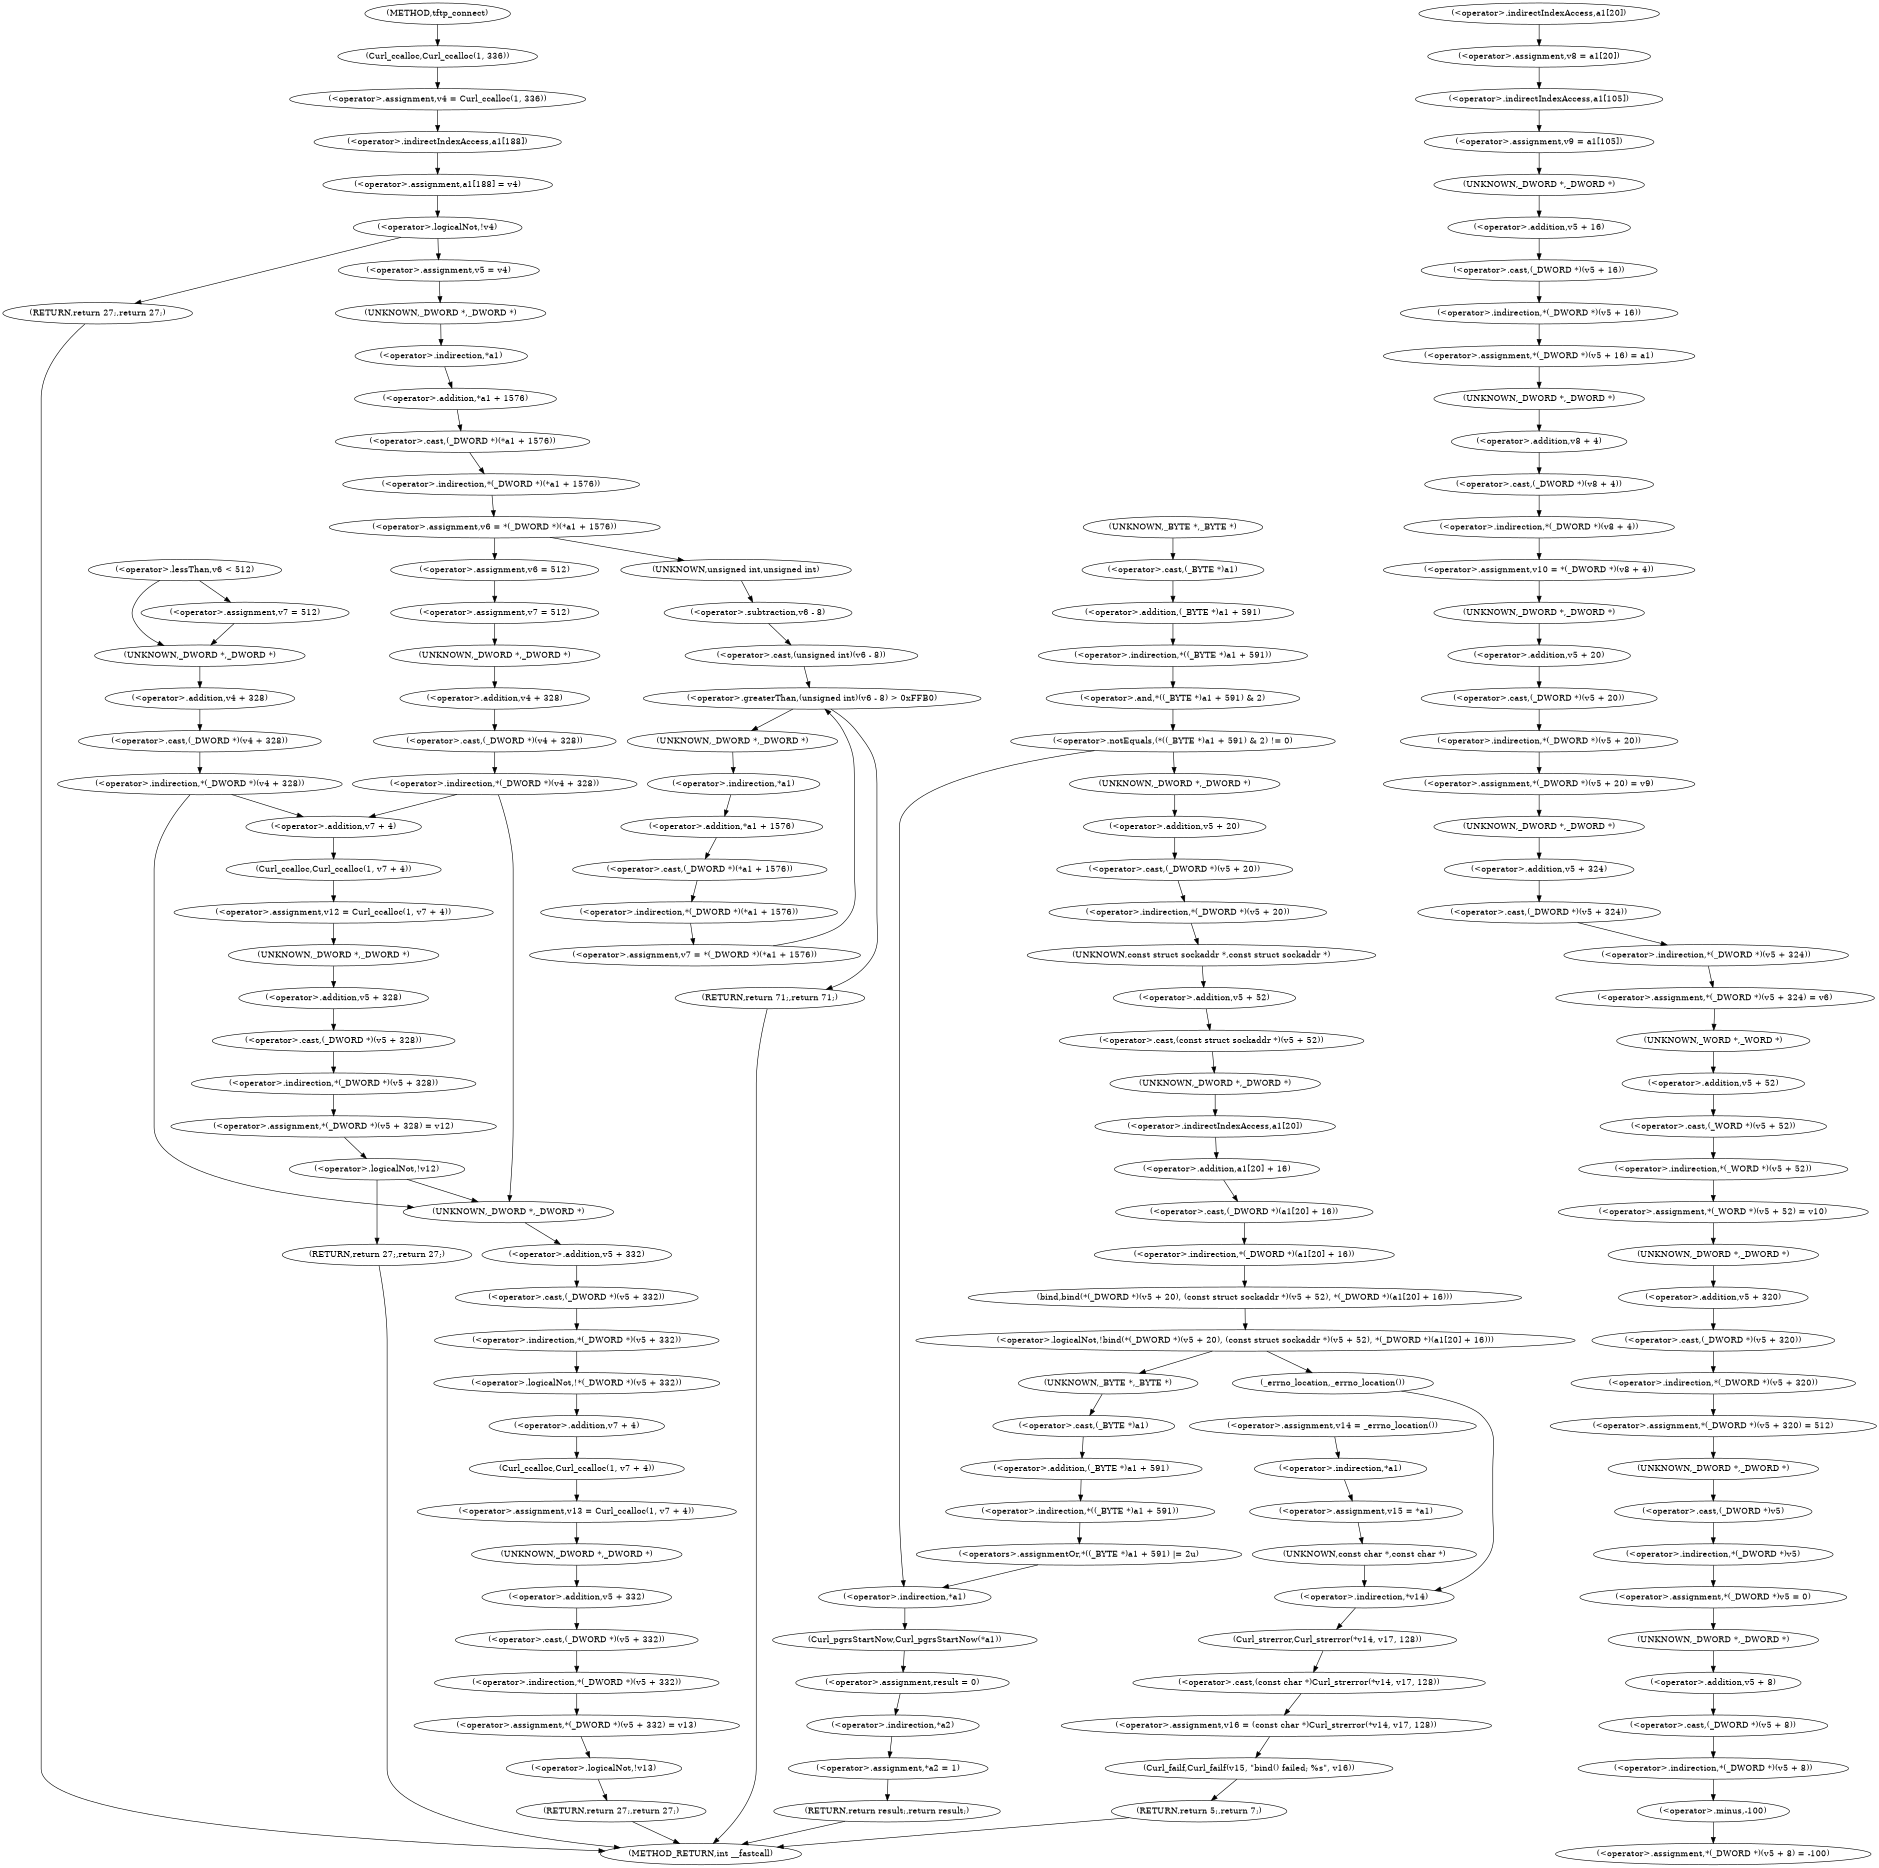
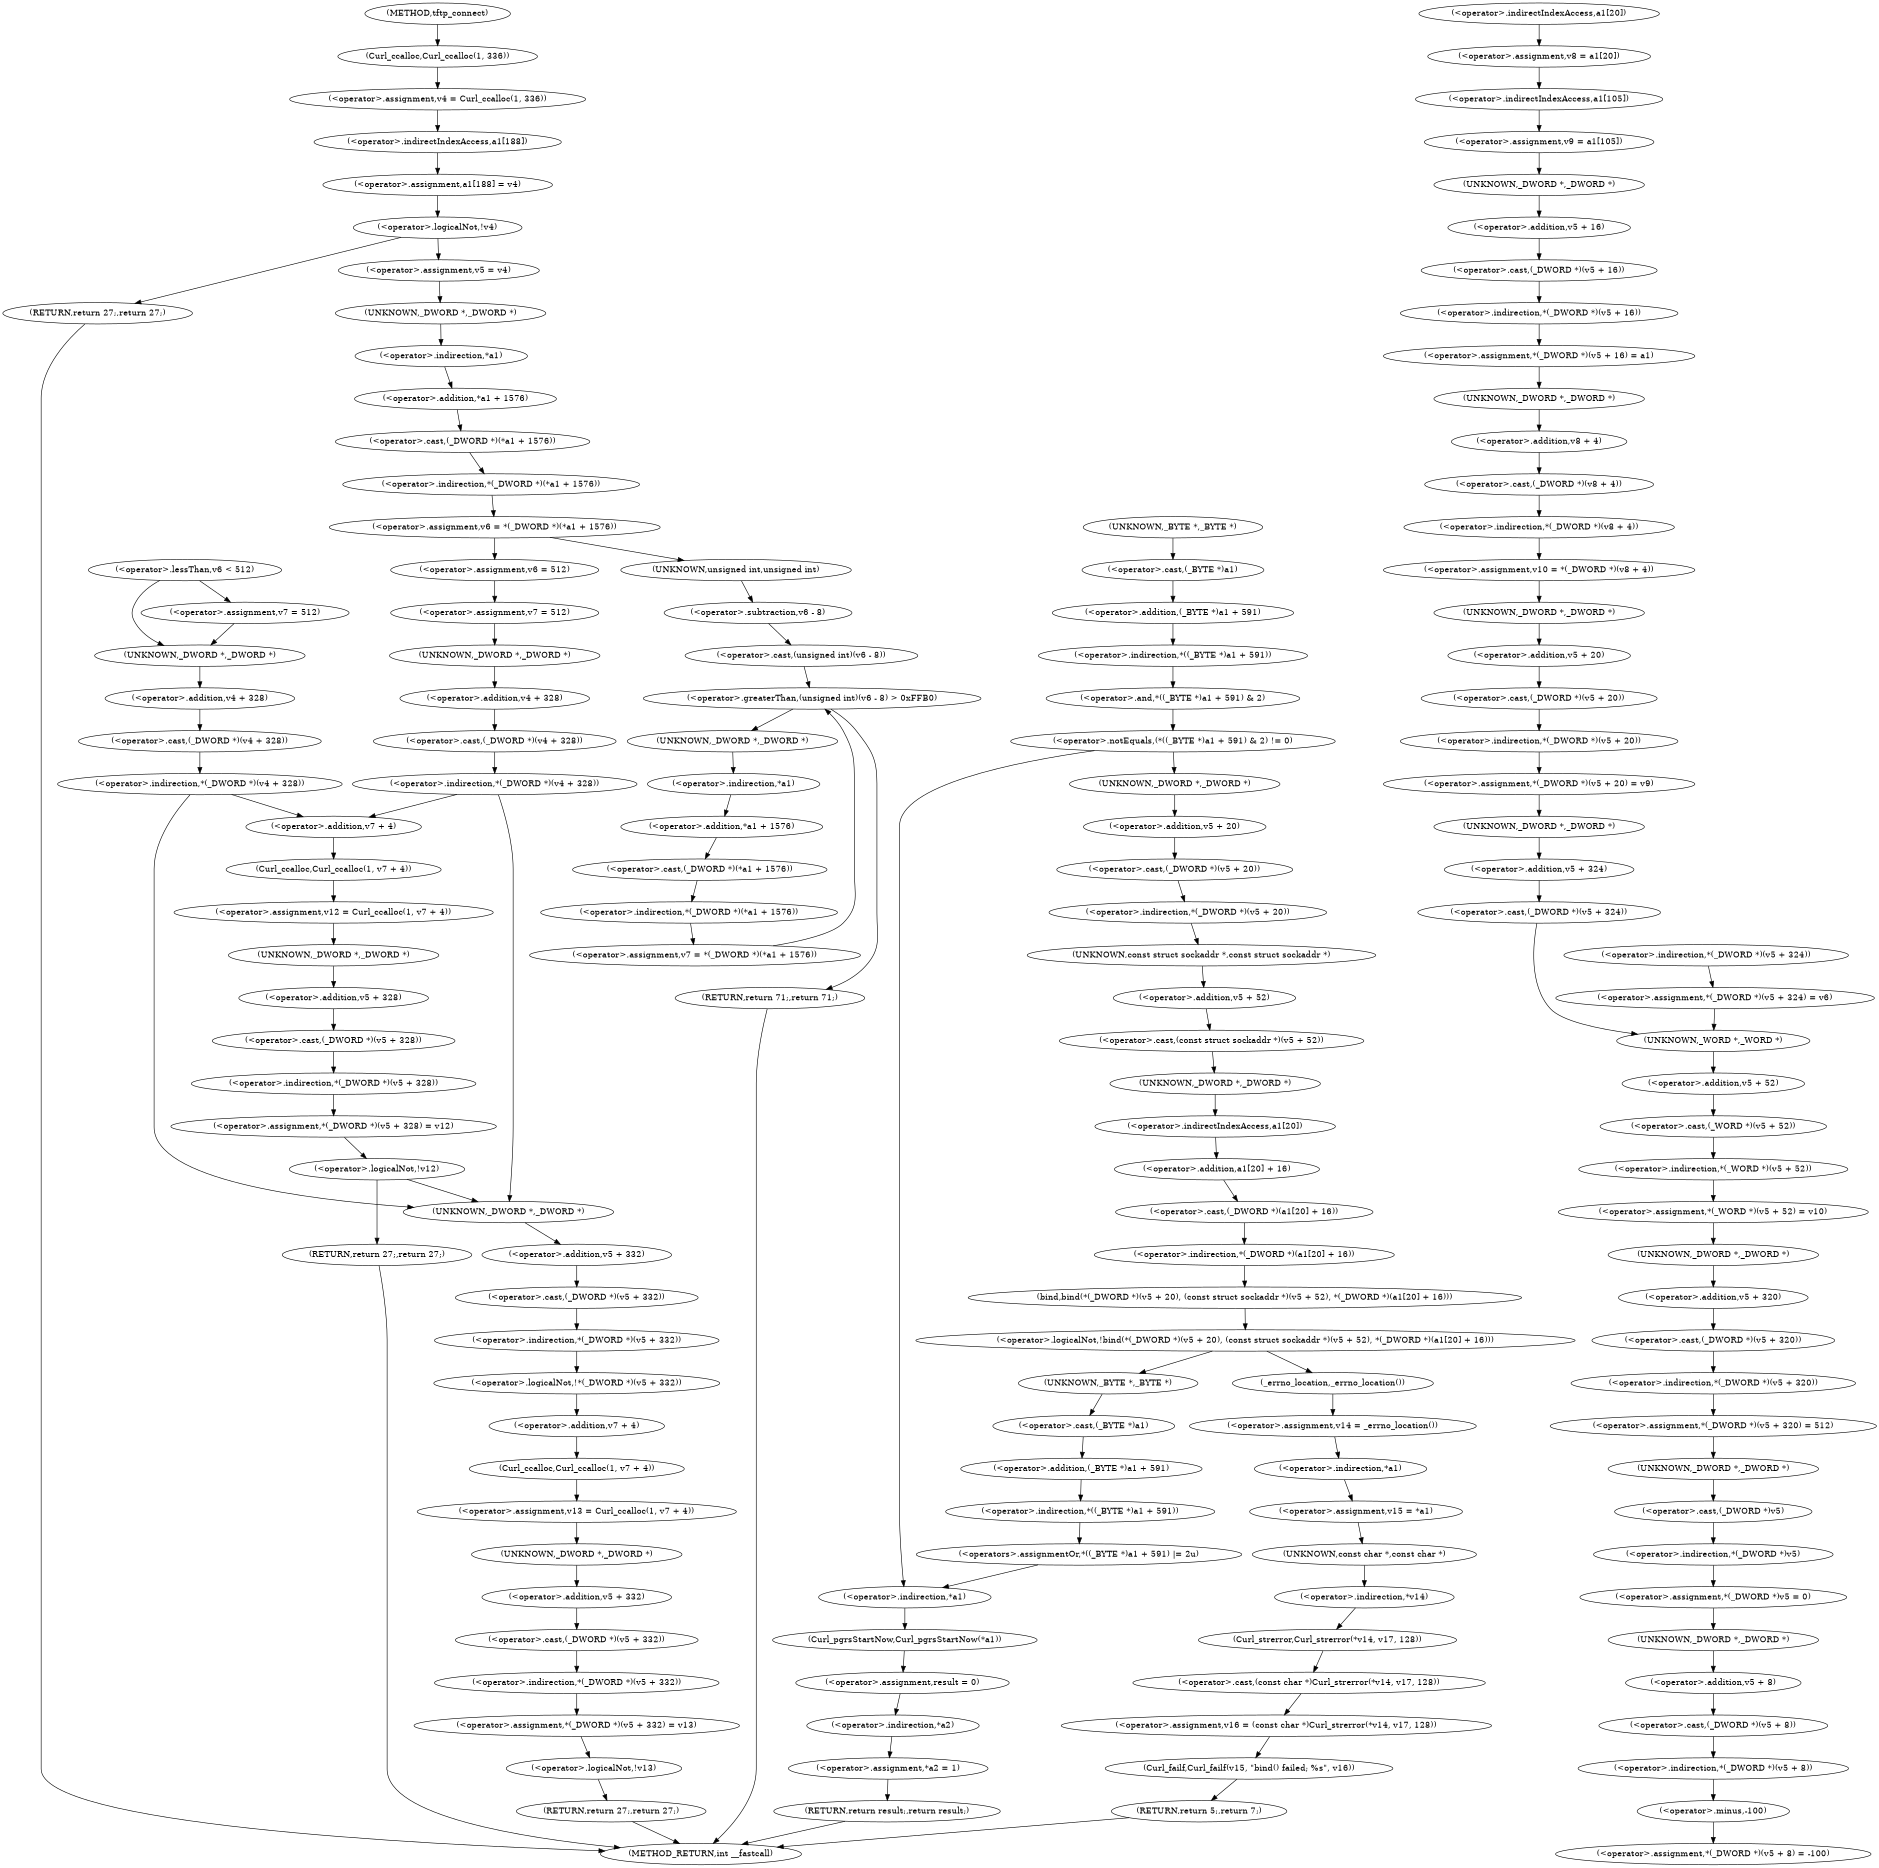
(1619, 933) -> (1549, 1007)
(1493, 1472) -> (1333, 1402)
